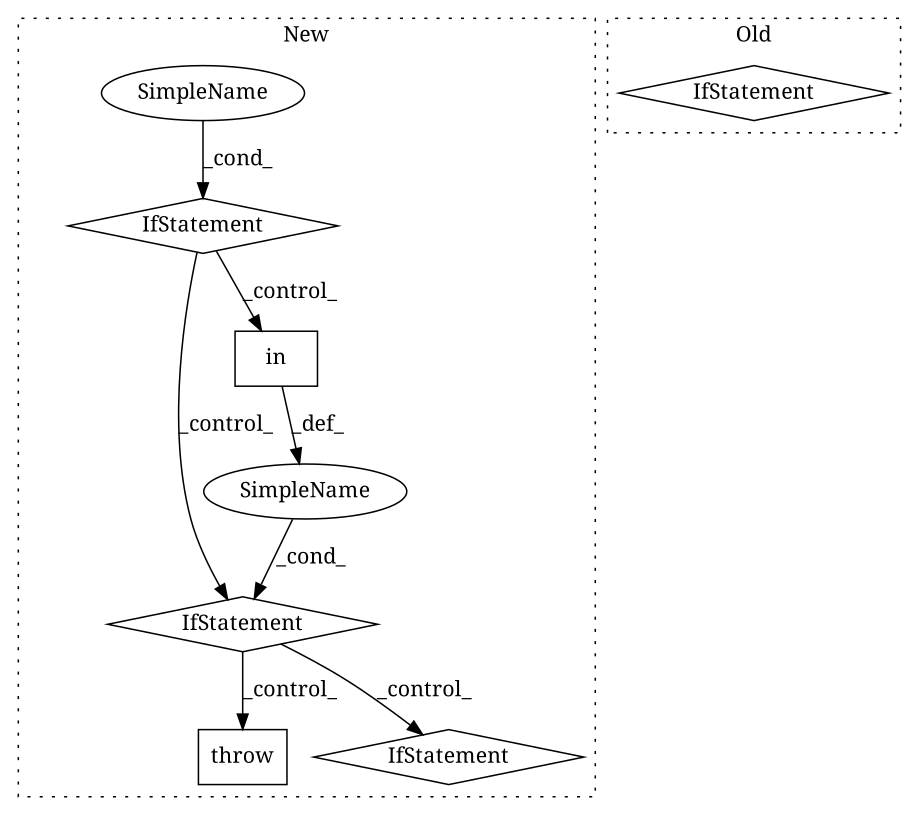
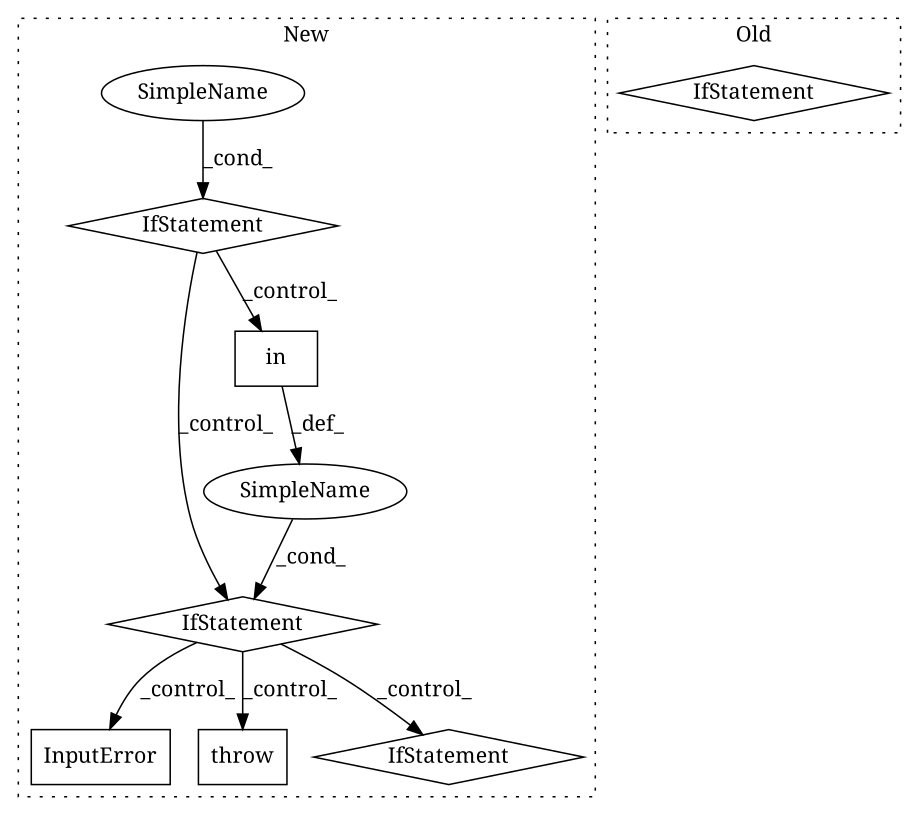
none -> (101, 757)
